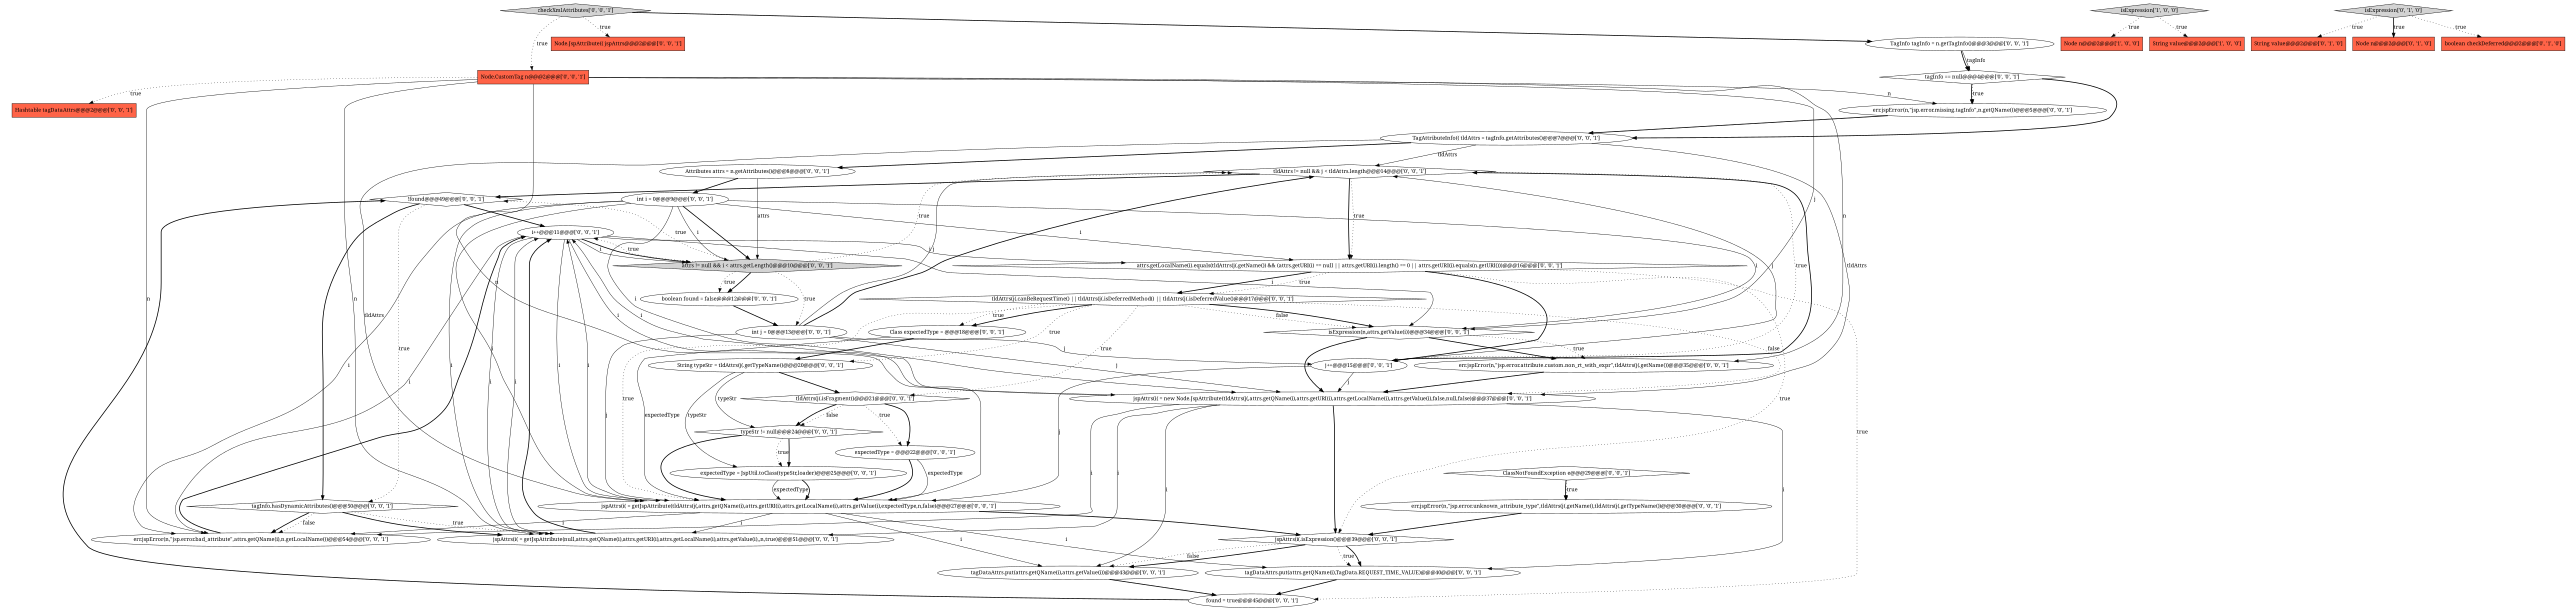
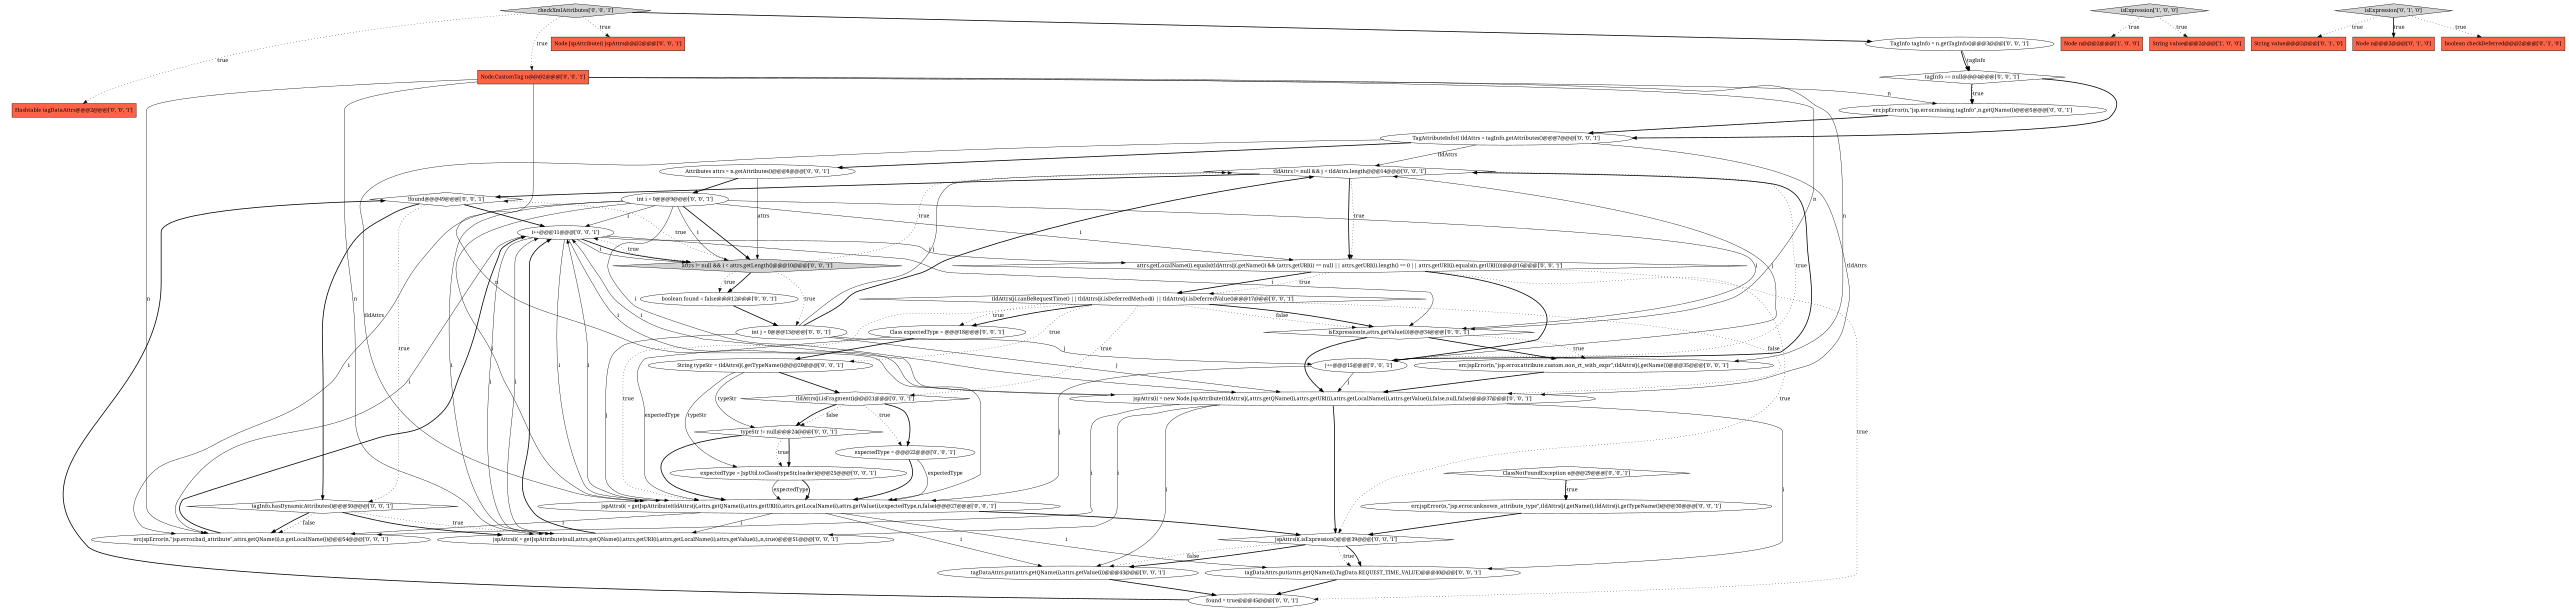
(284, 80) -> (305, 41)
(1815, 199) -> (1815, 199)
none -> (622, 215)
